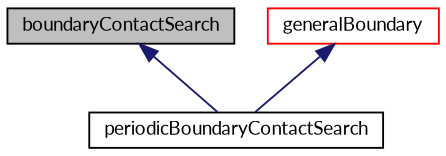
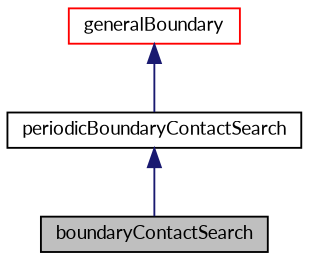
(186, 84) -> (154, 192)
